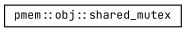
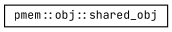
(93, 16) -> (86, 16)
